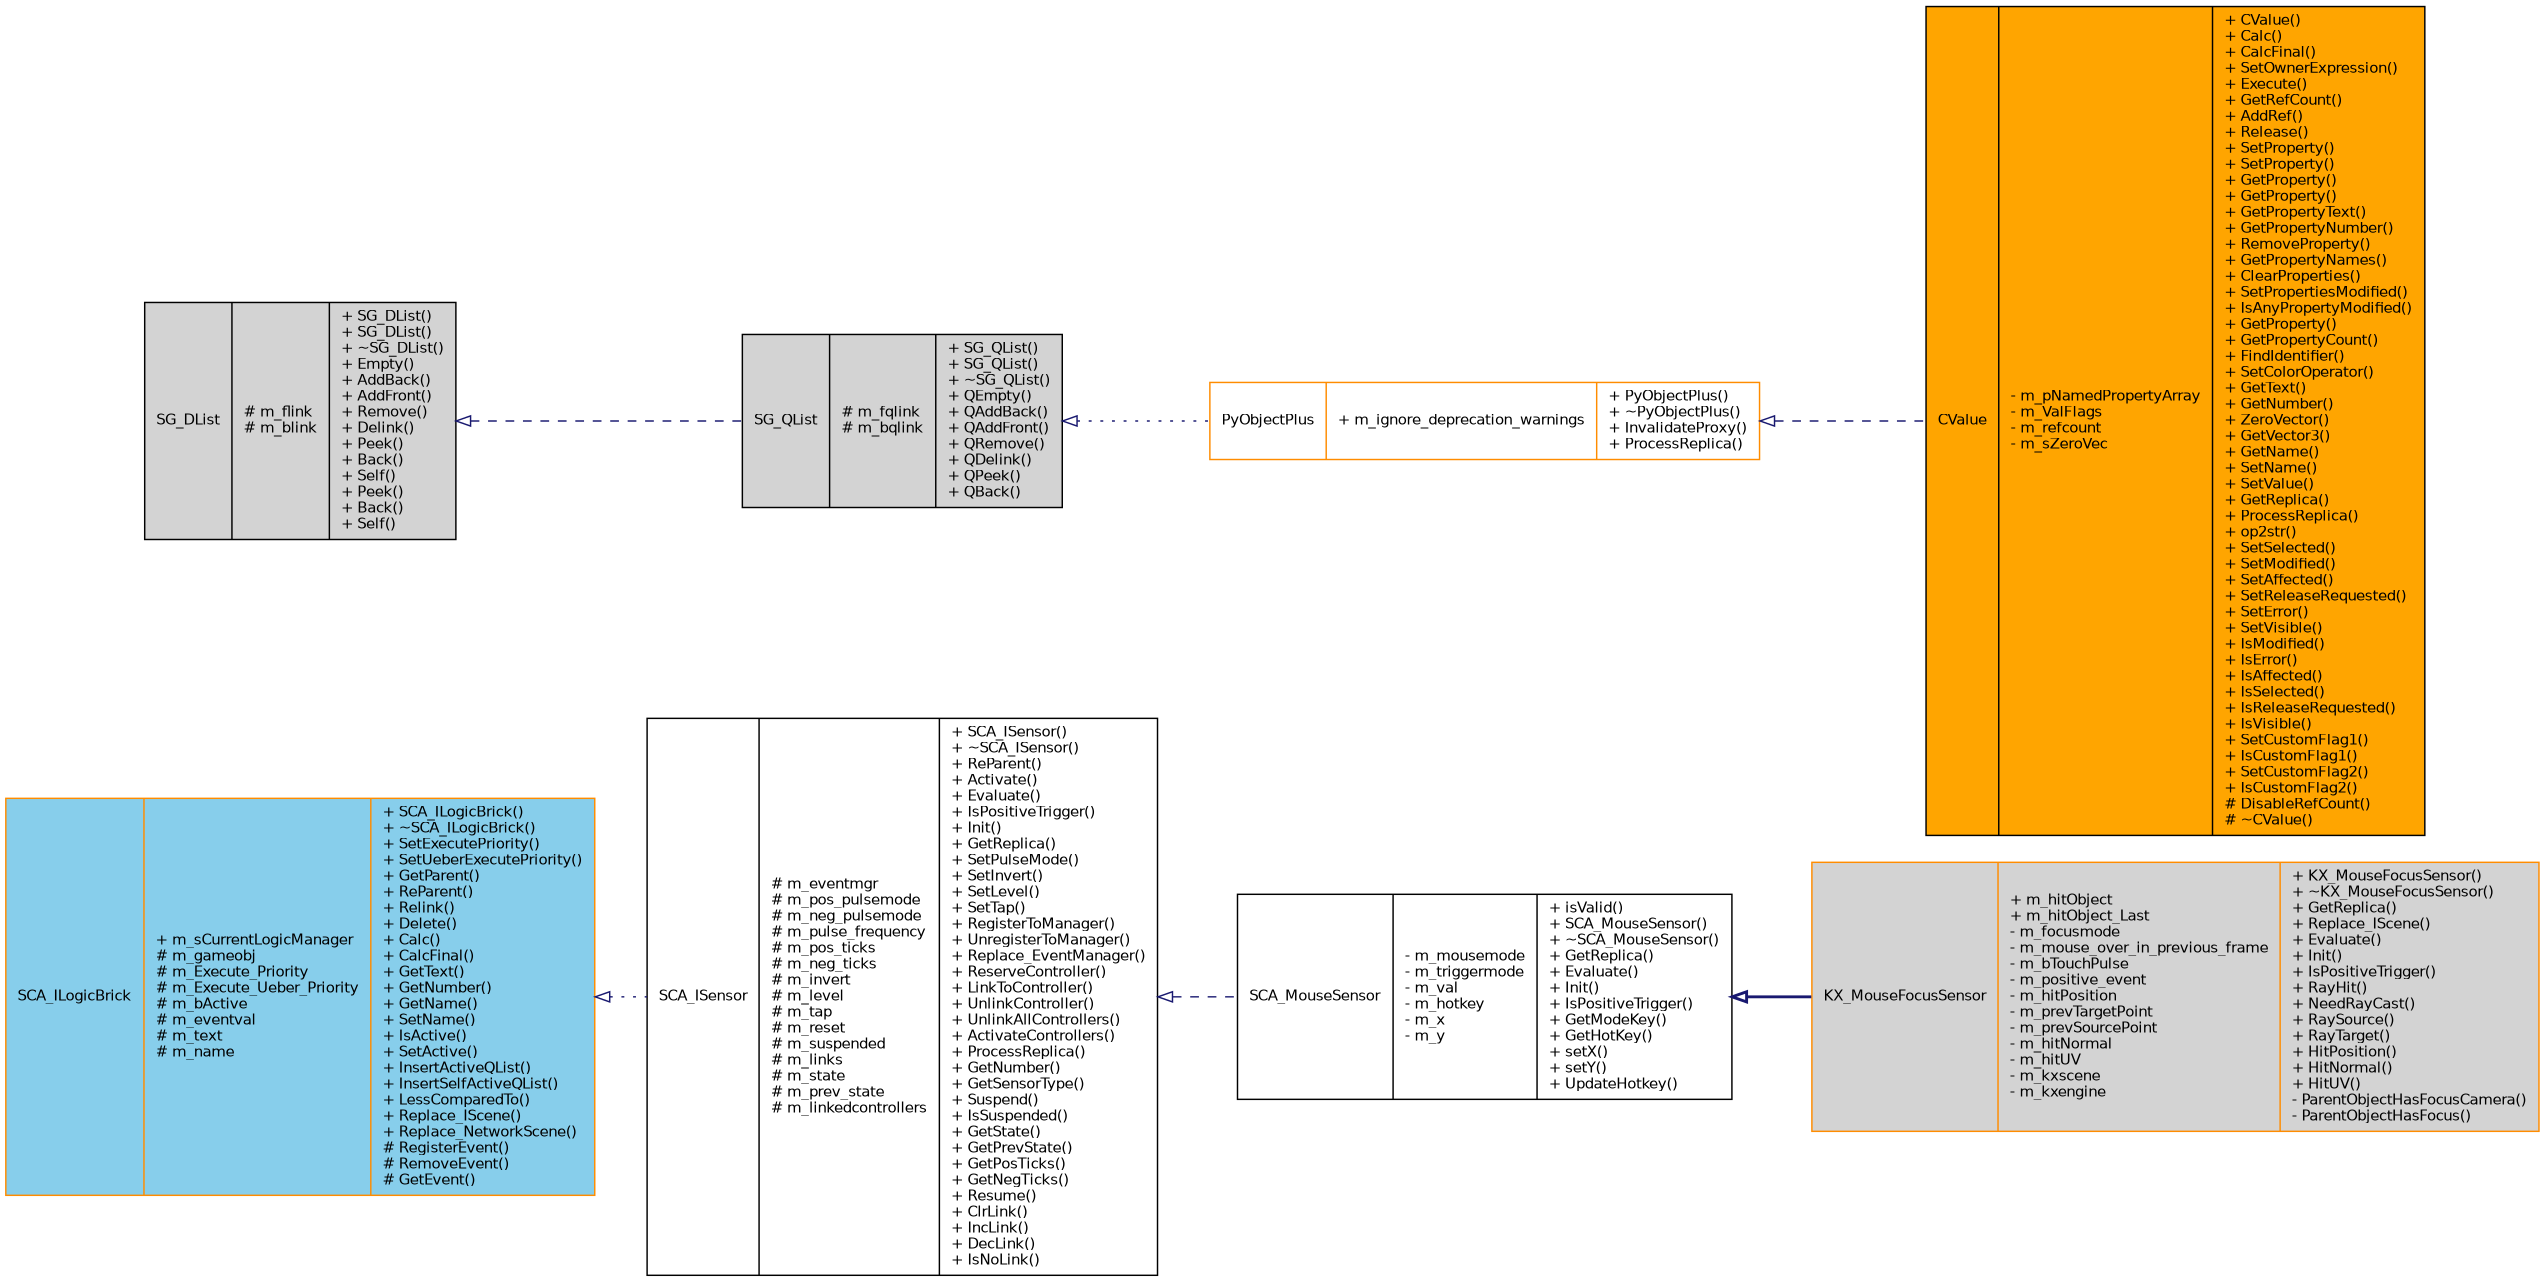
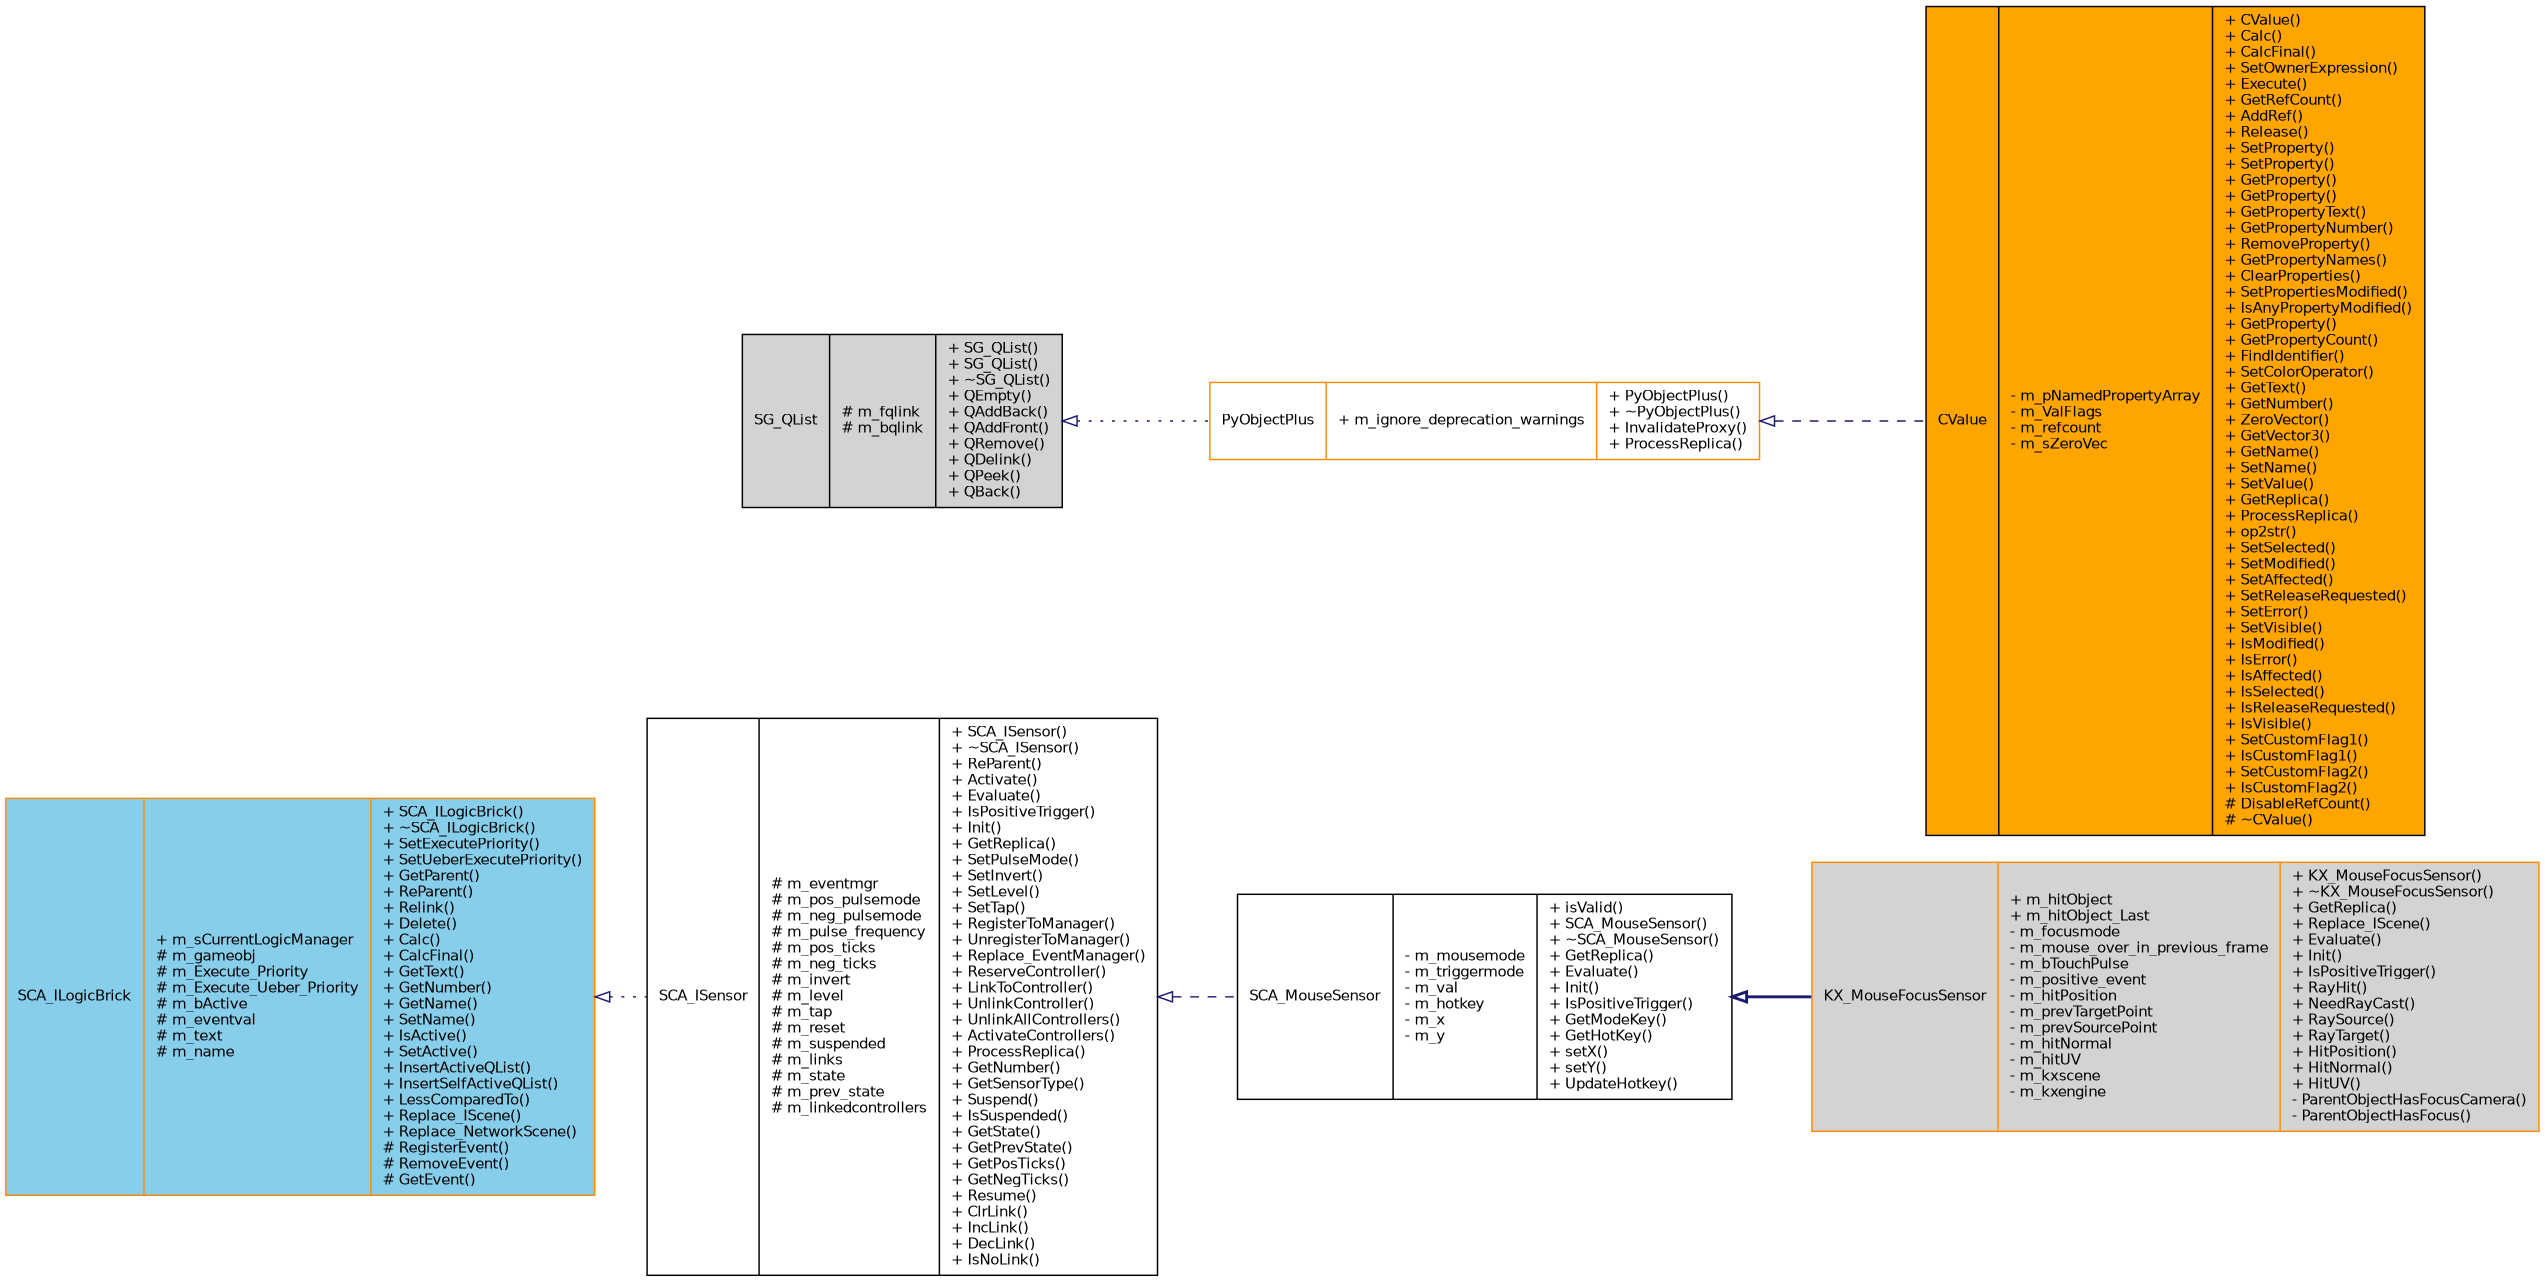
(300, 421) -> none
